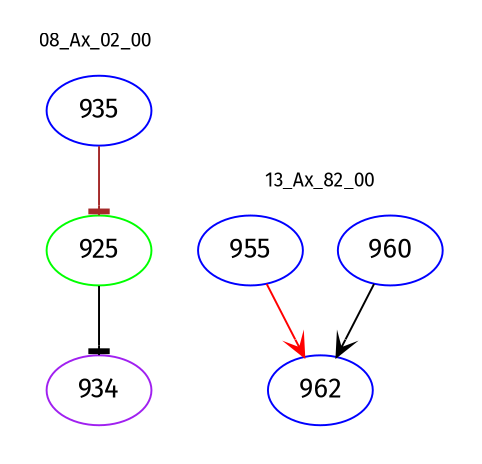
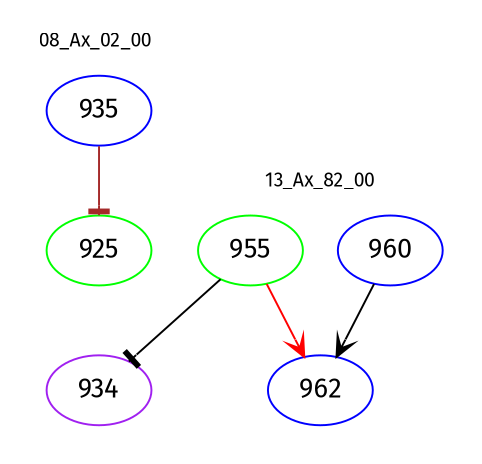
(250, 250) -> (250, 250)
(99, 316) -> (195, 302)
